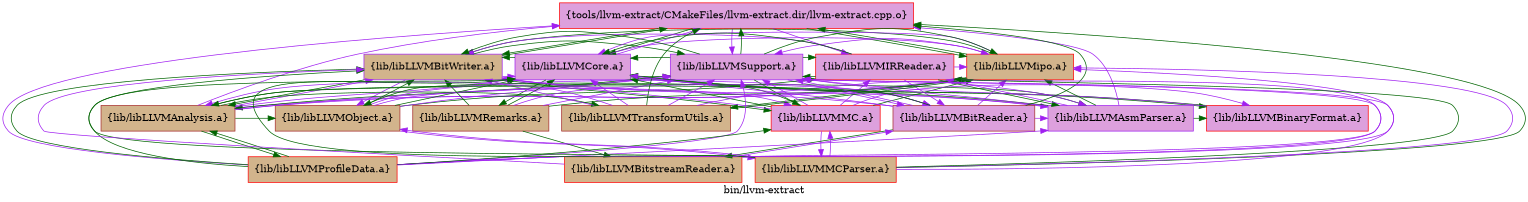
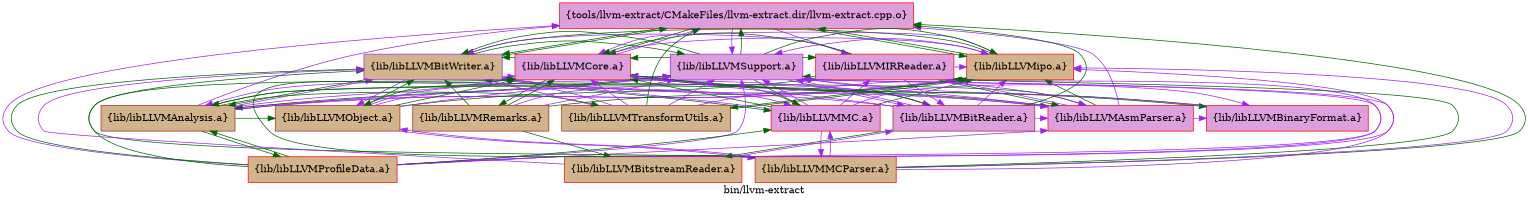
(573, 67) -> (573, 67)
(779, 93) -> (771, 93)
(1121, 118) -> (1121, 118)
(1196, 118) -> (1196, 118)
